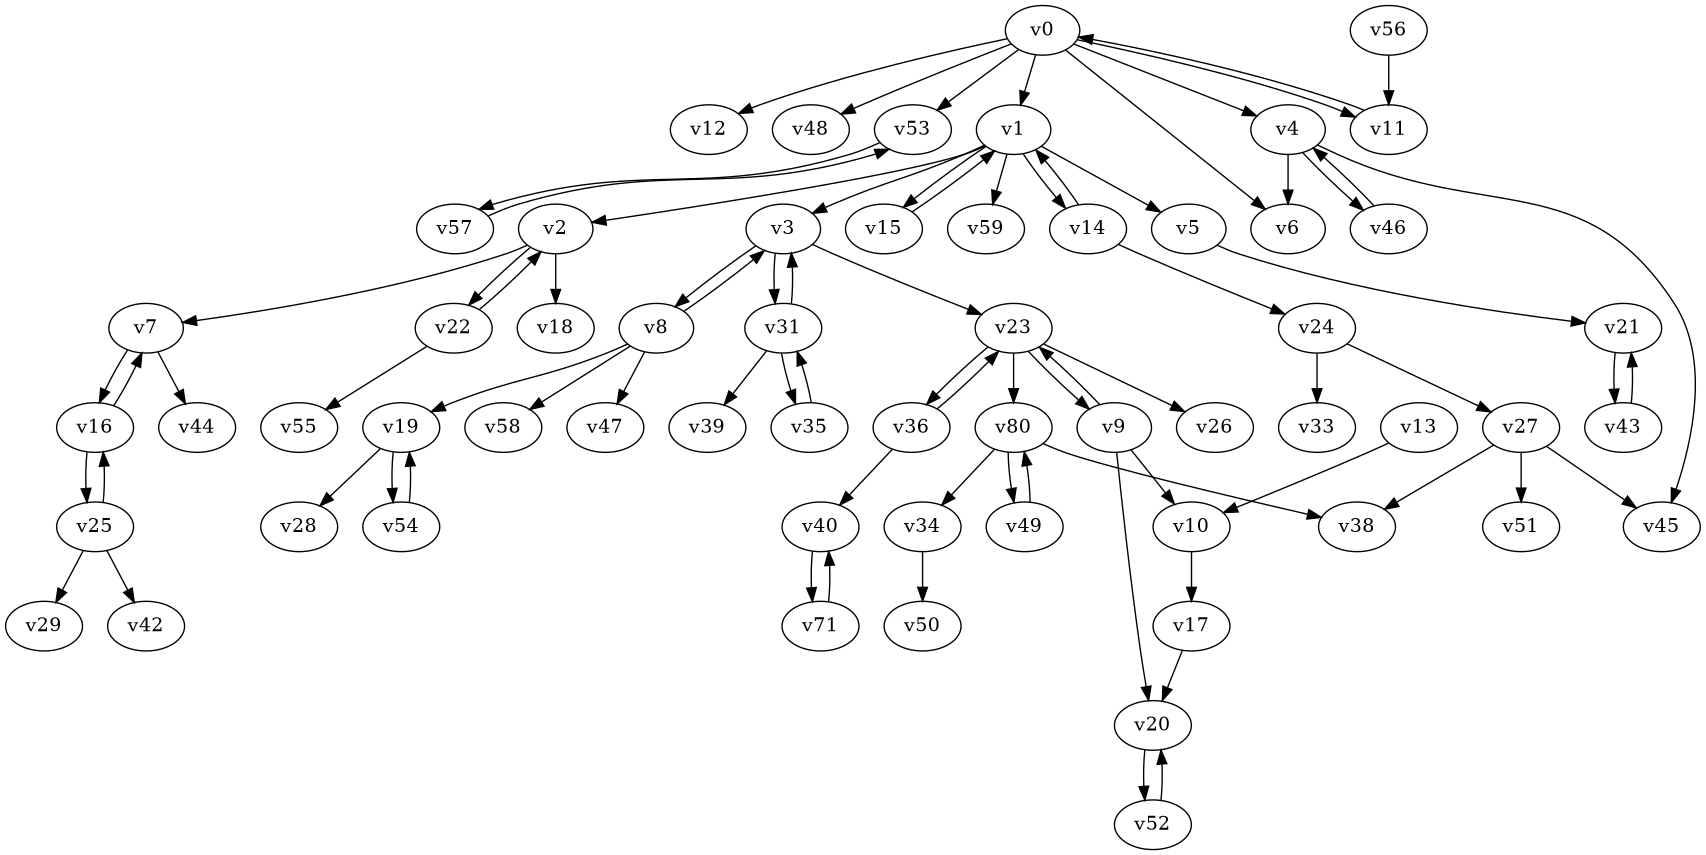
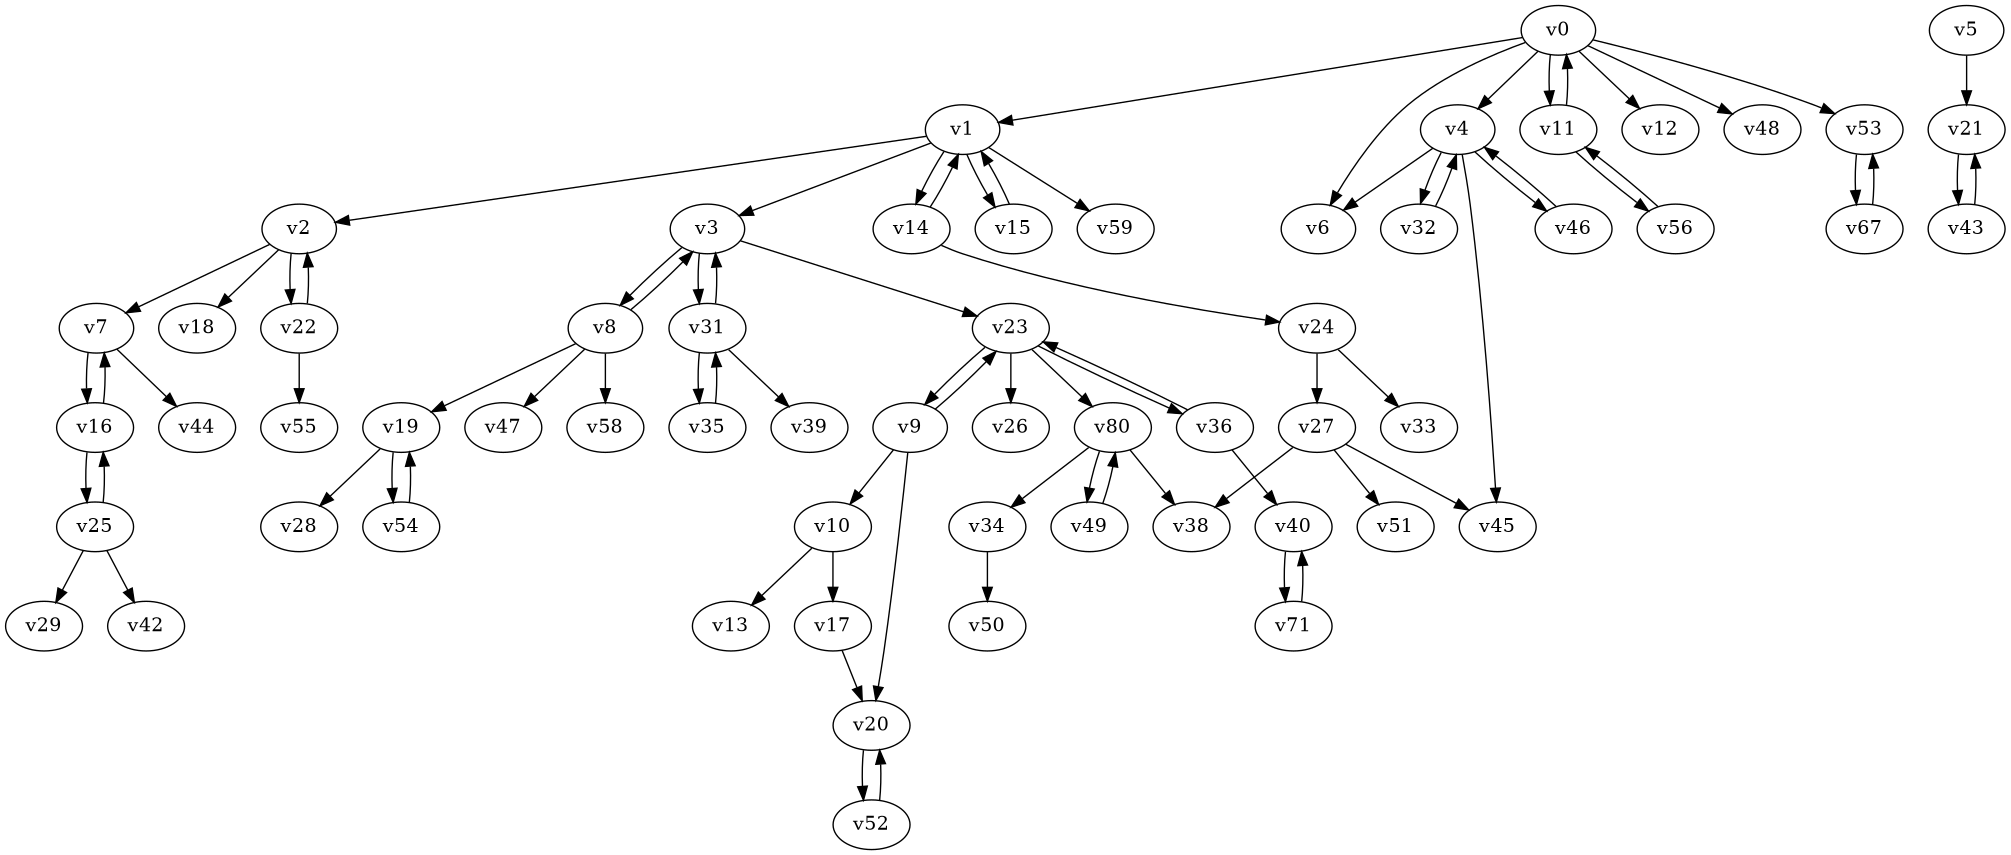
(1095, 176) -> none
none -> (1606, 178)
(455, 229) -> (1864, 229)
none -> (1419, 229)
(1313, 476) -> (787, 572)
